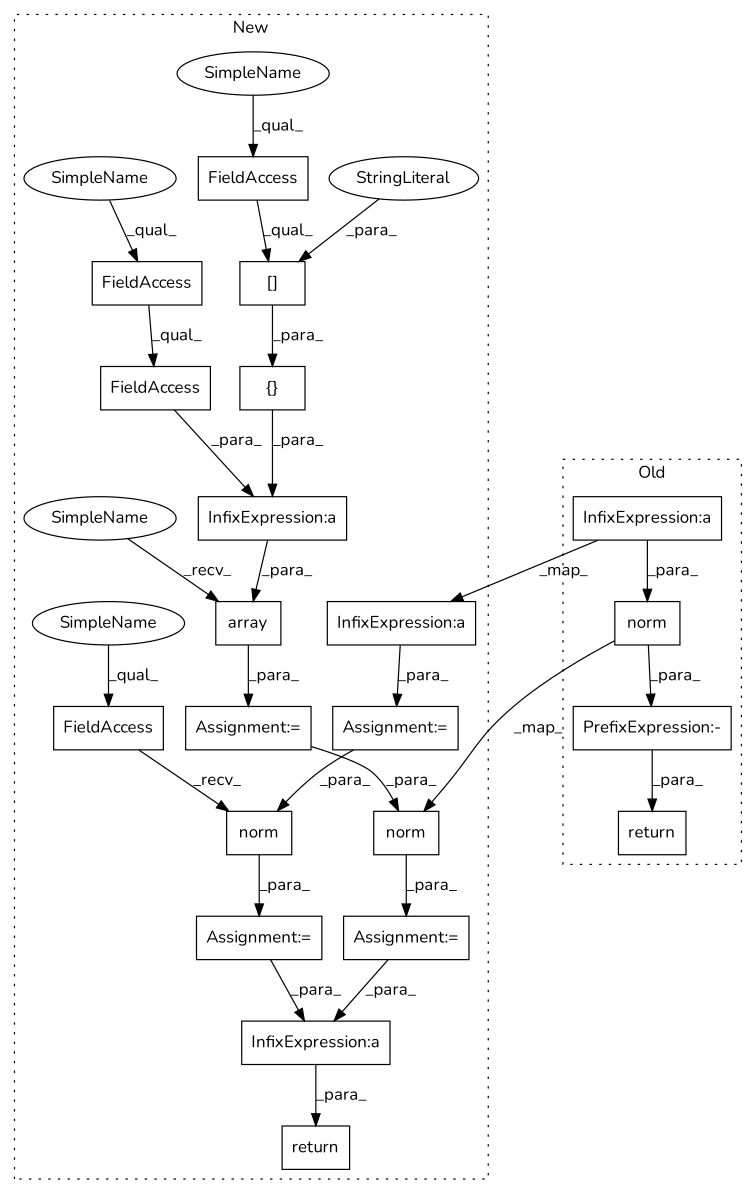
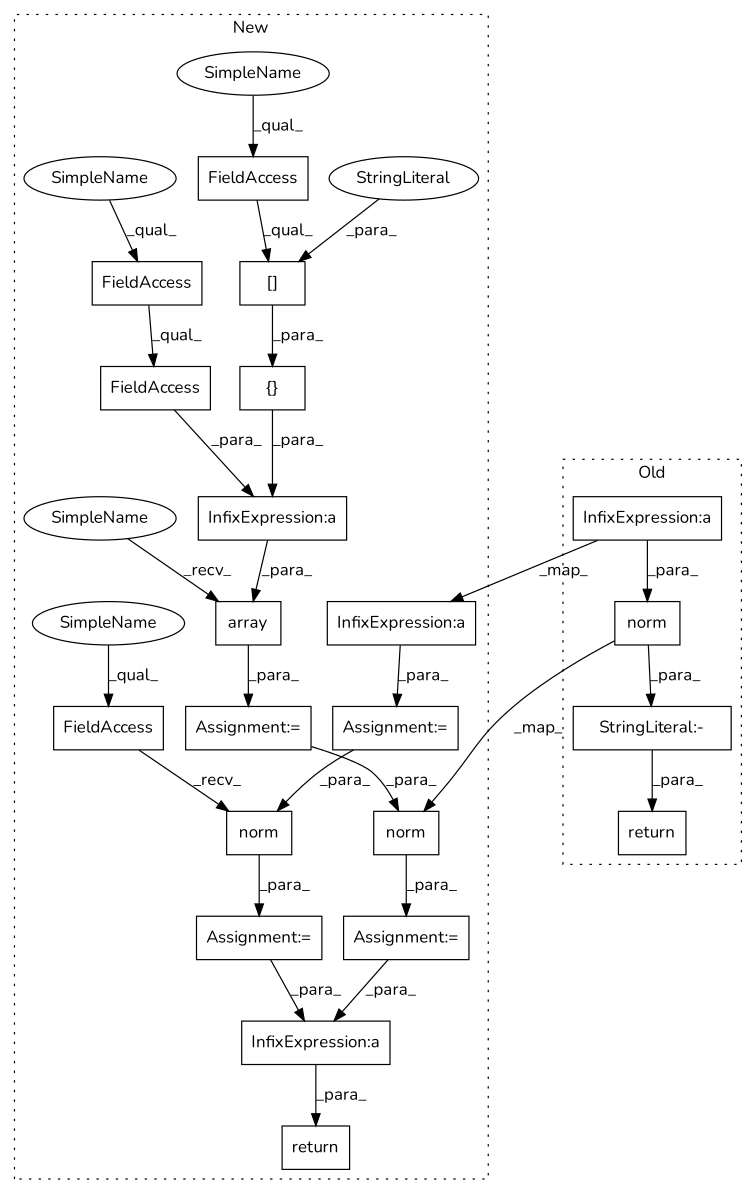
(652, 728) -> (652, 728)
